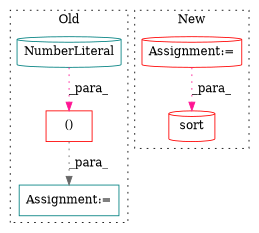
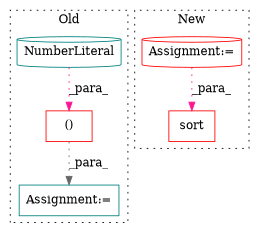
(192, 126) -> (192, 126)
